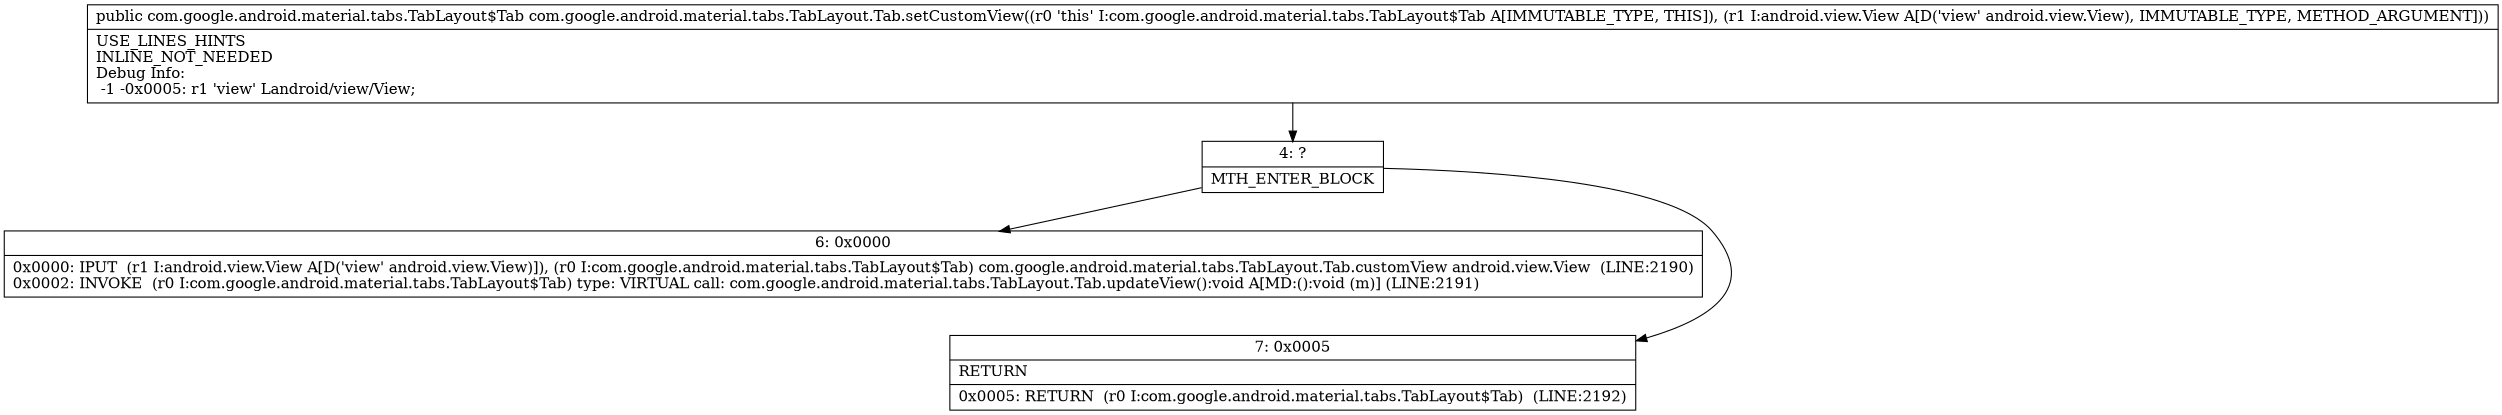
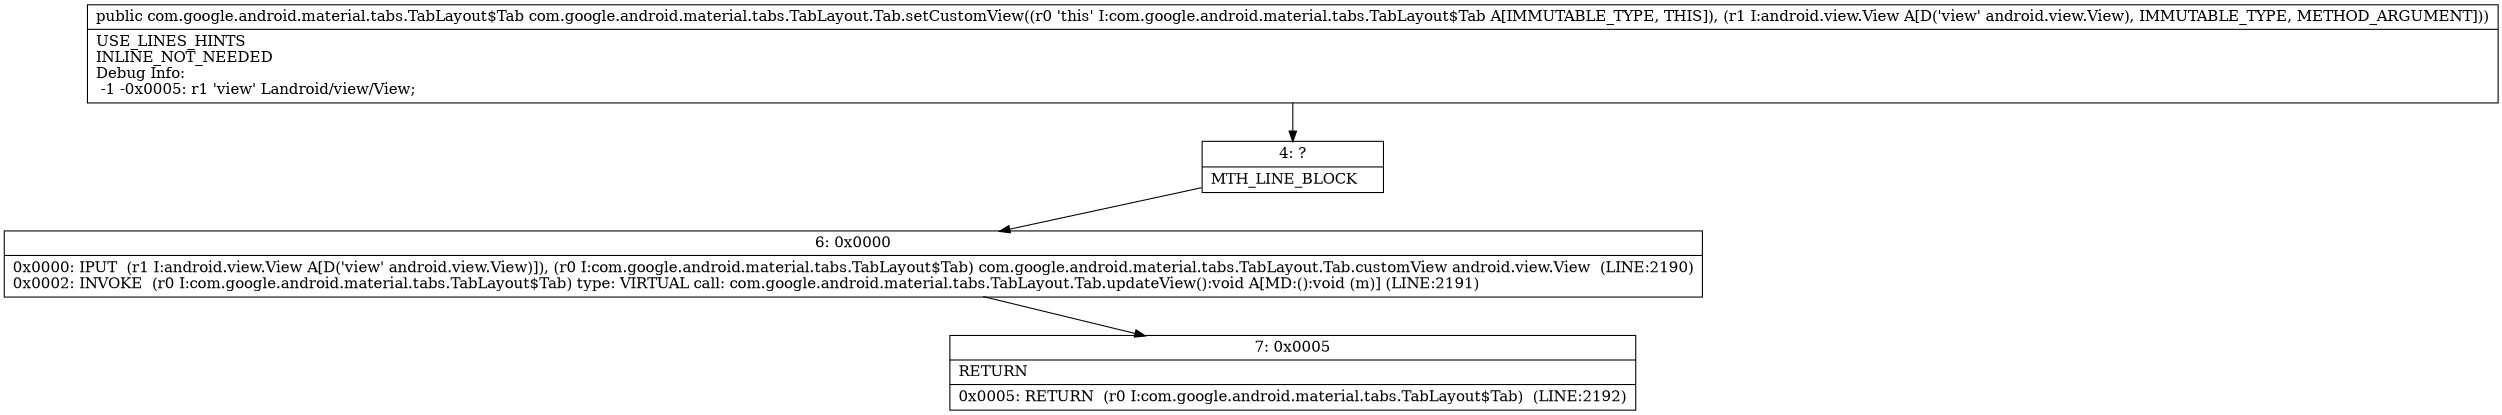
(1293, 179) -> (1284, 179)
(1632, 194) -> (1059, 315)
